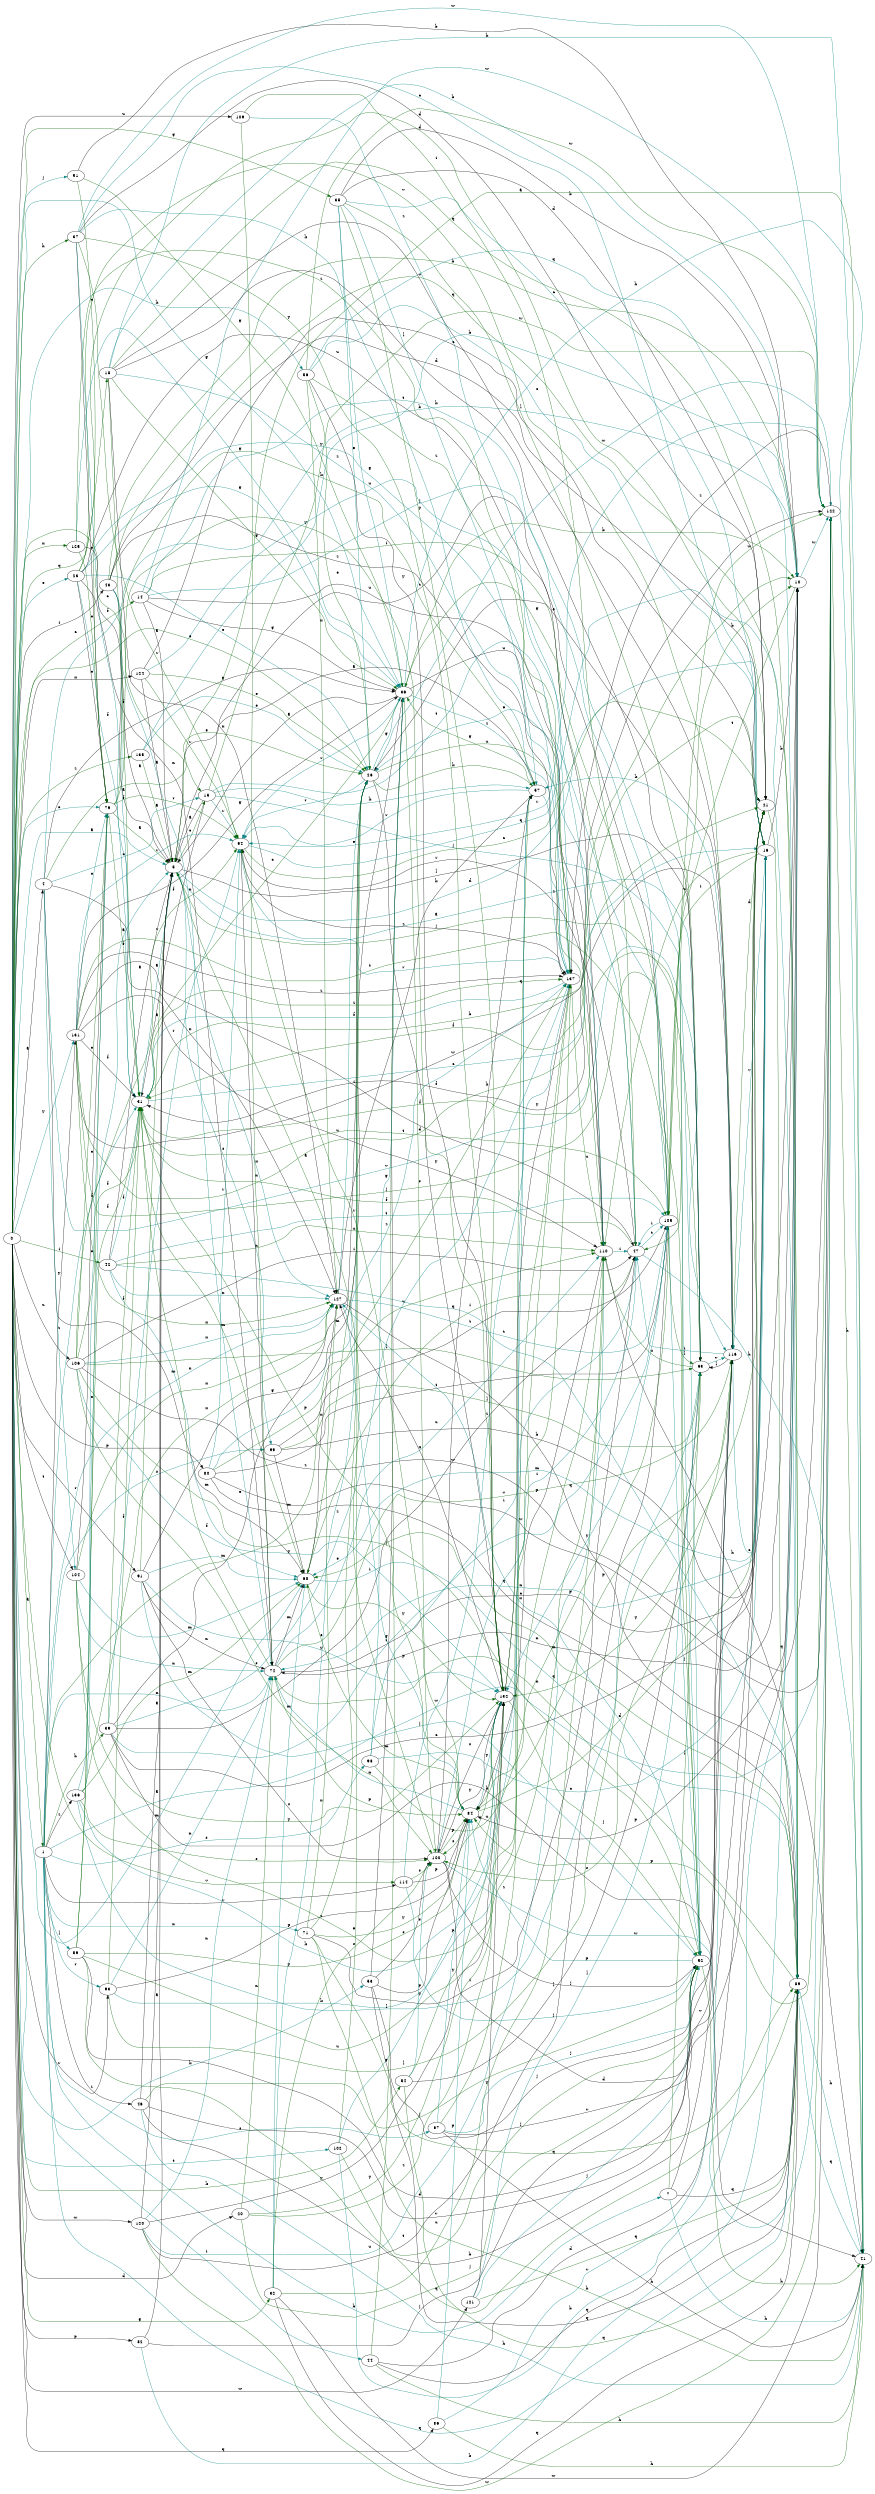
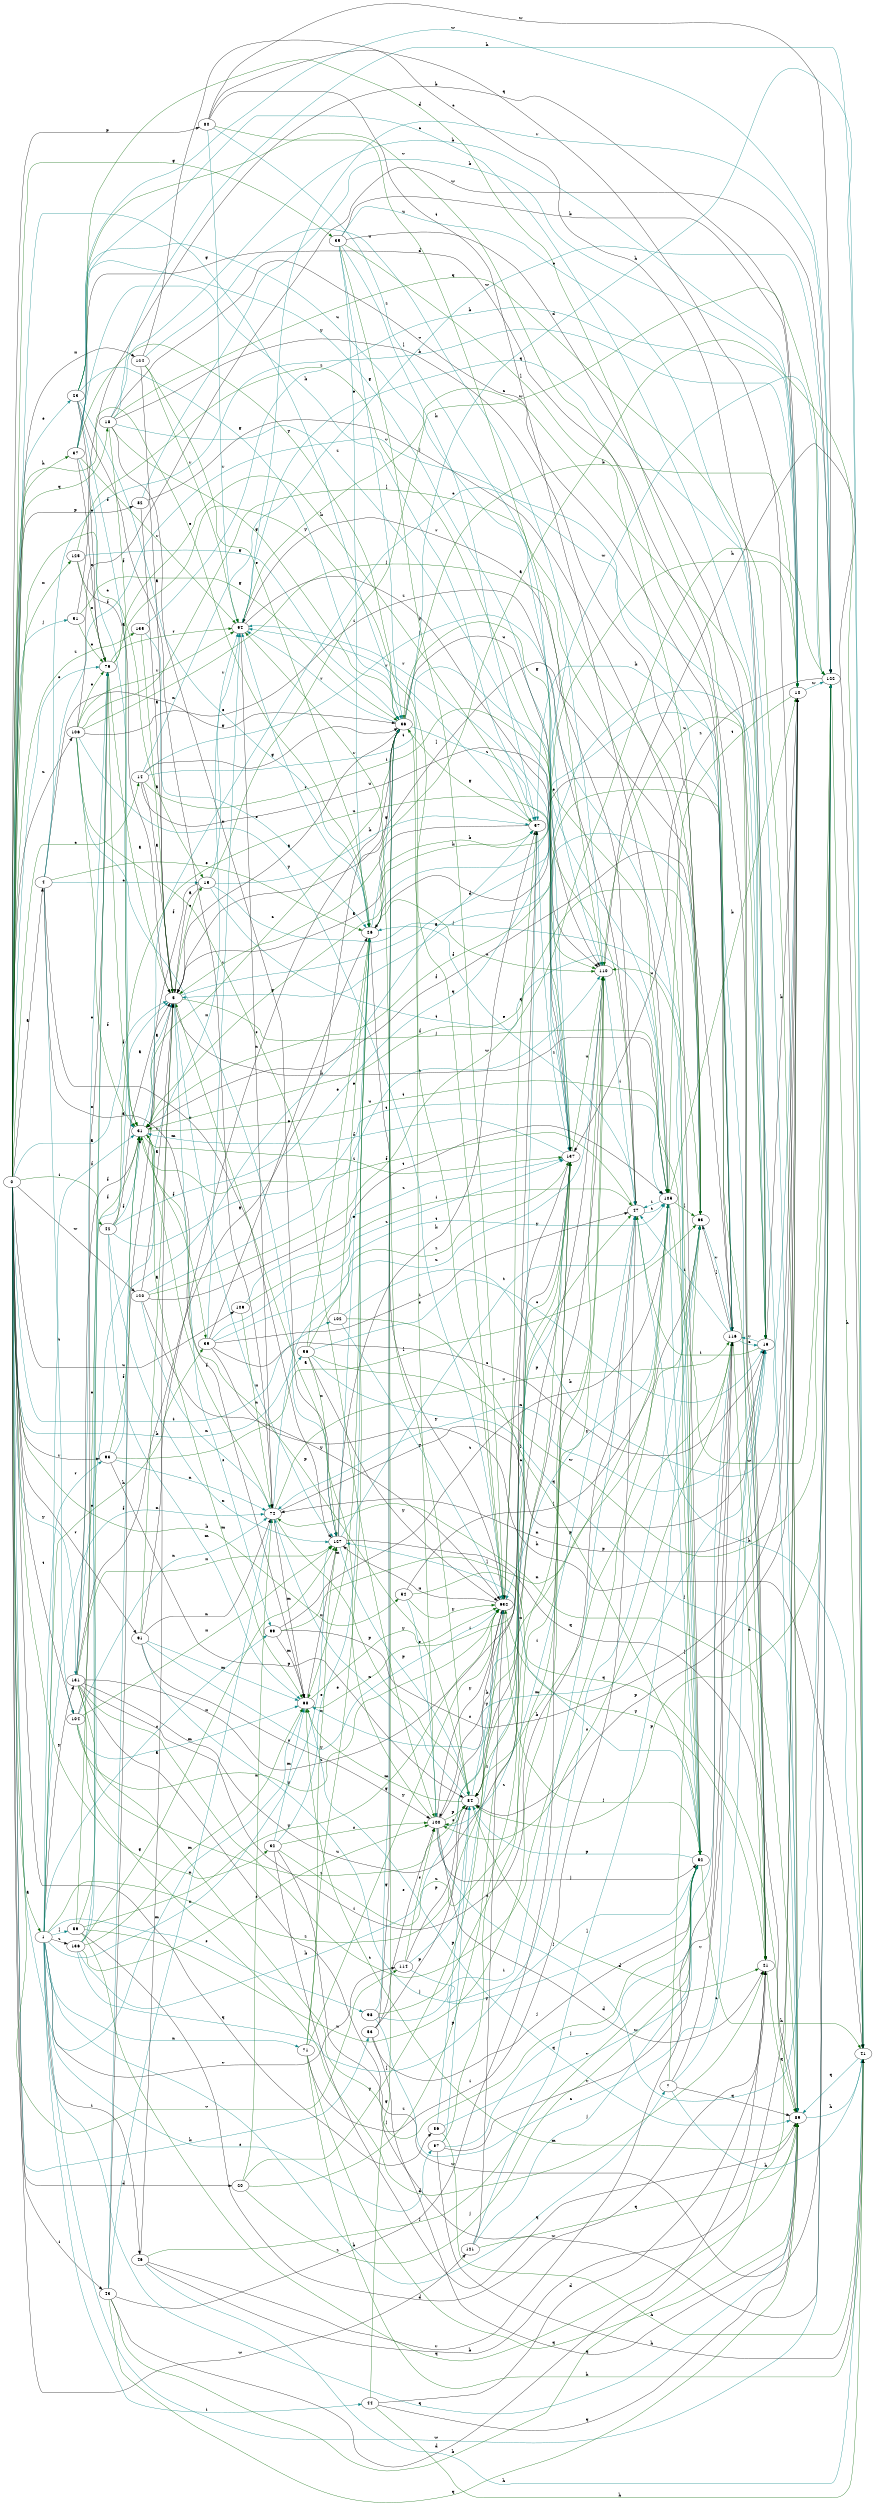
(530, 566) -> (436, 447)
(119, 1416) -> (181, 1228)
(504, 1697) -> (504, 1605)
none -> (740, 1724)
